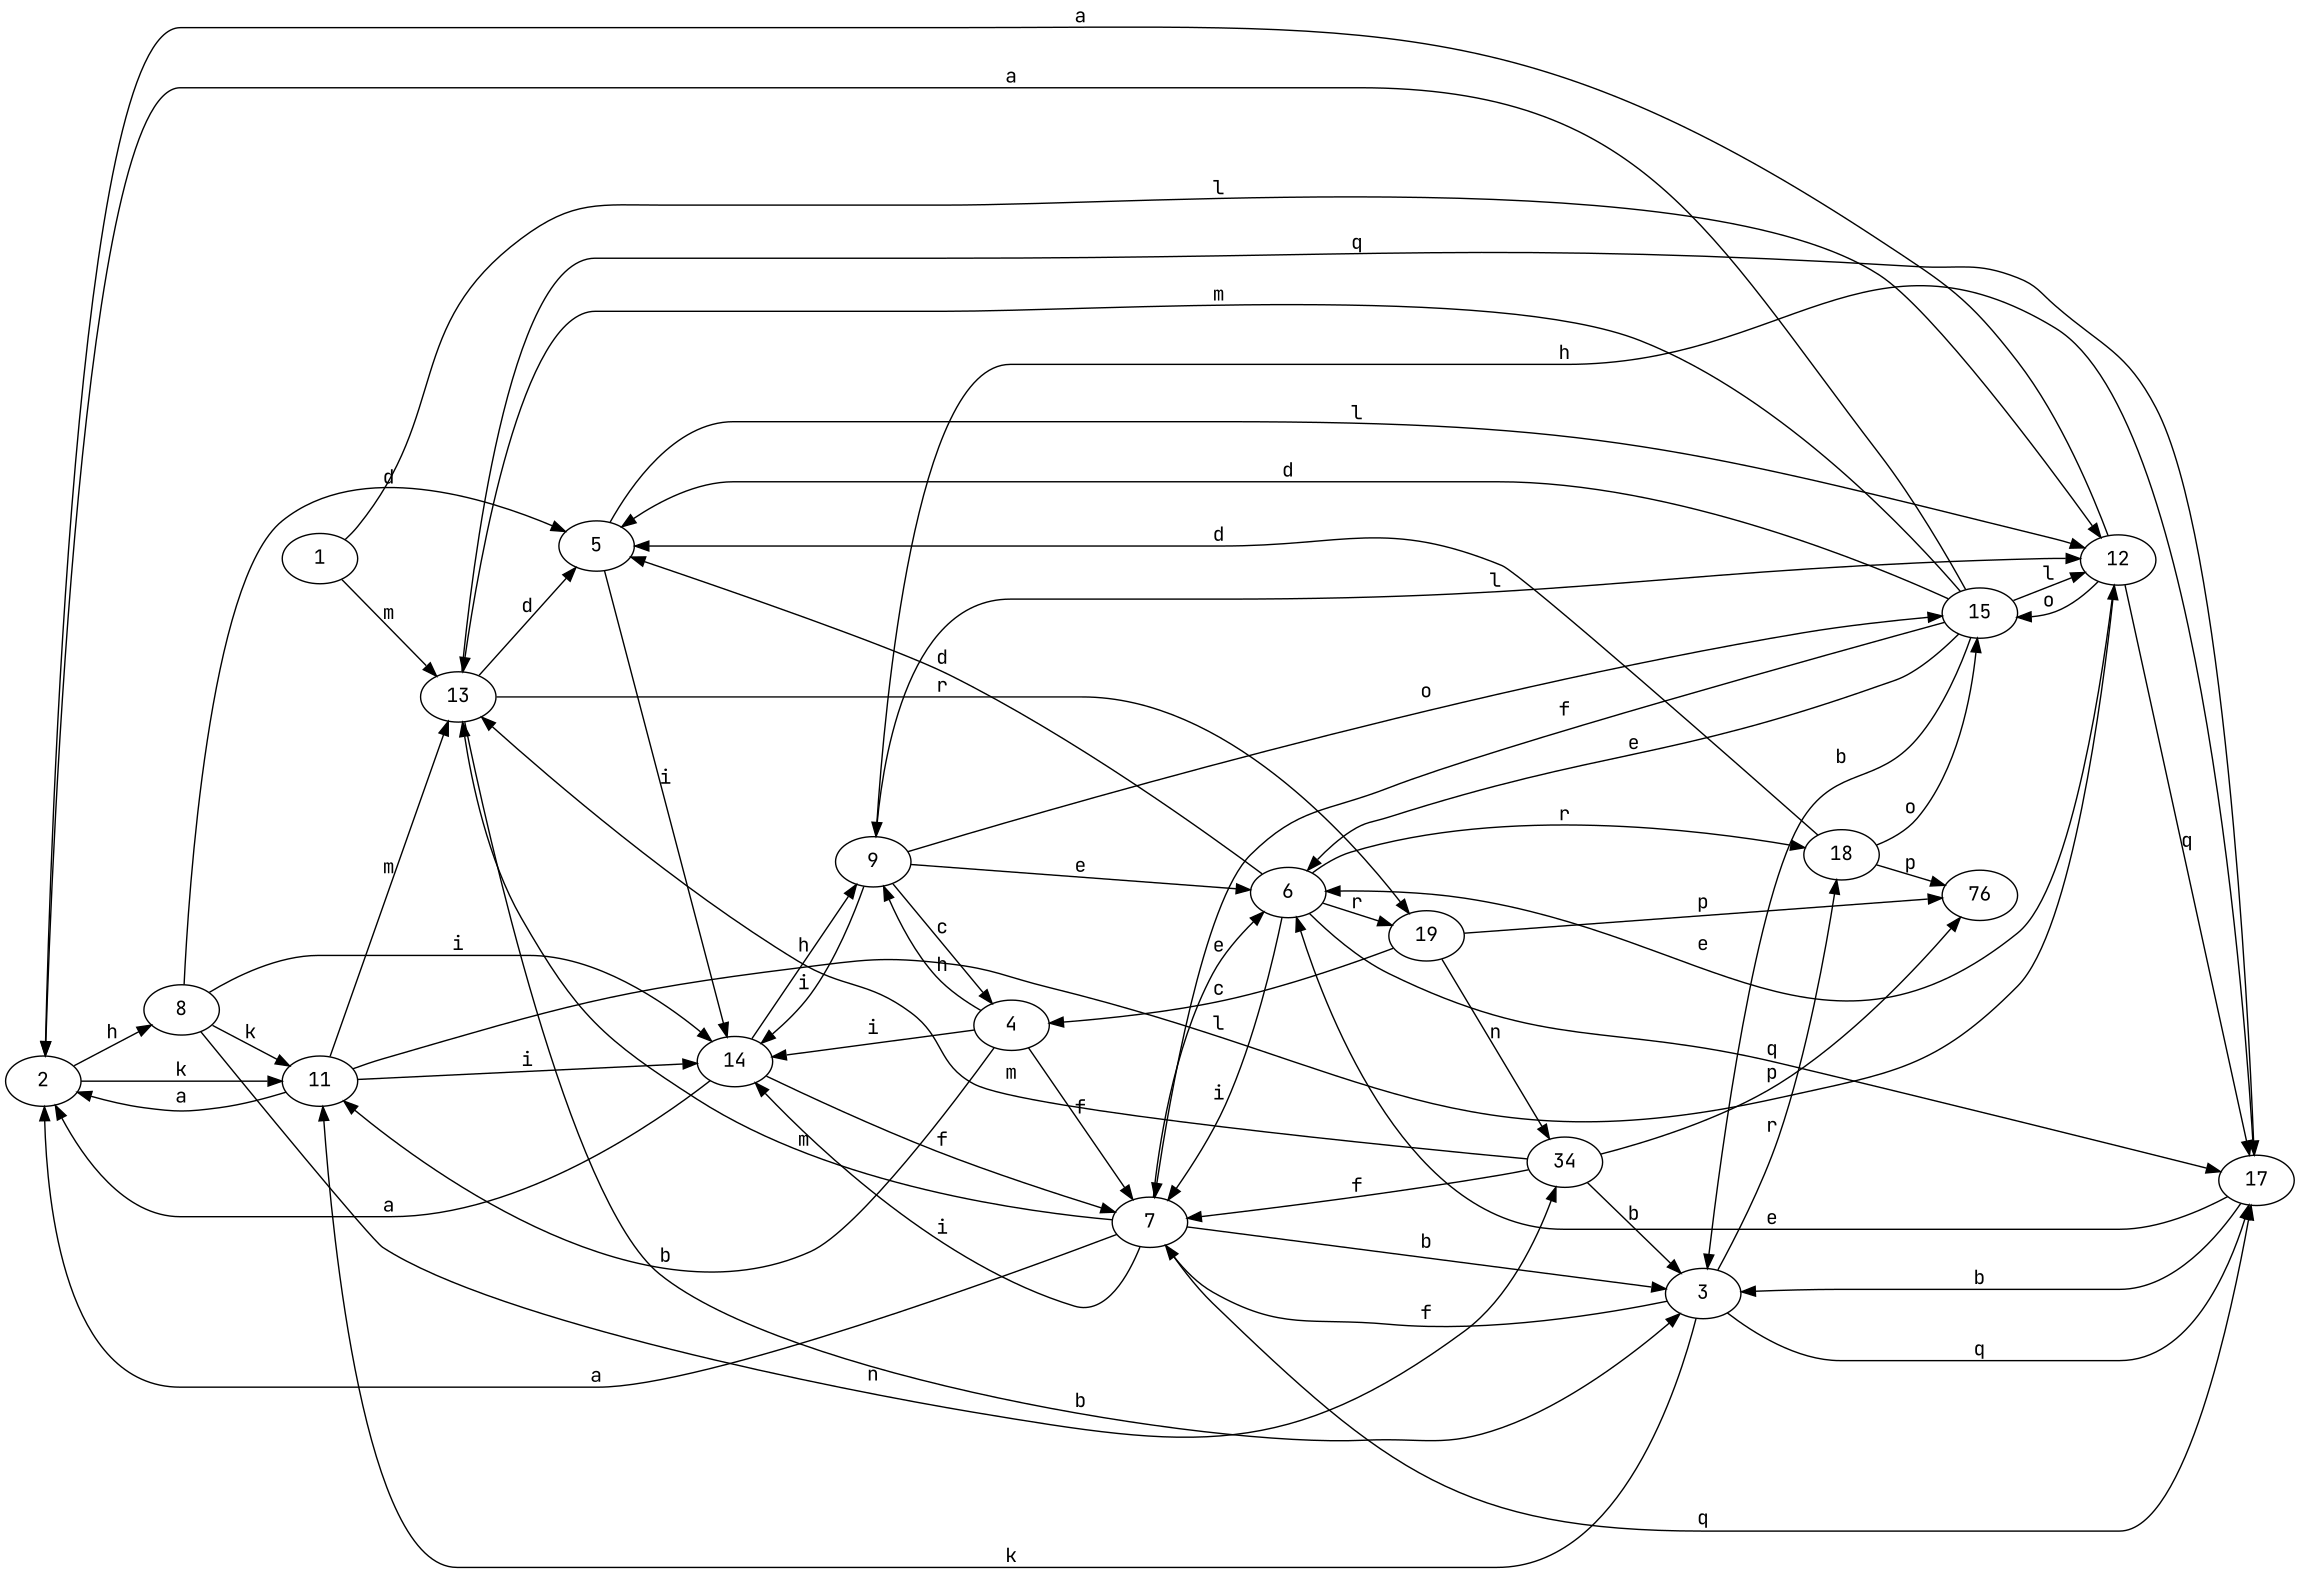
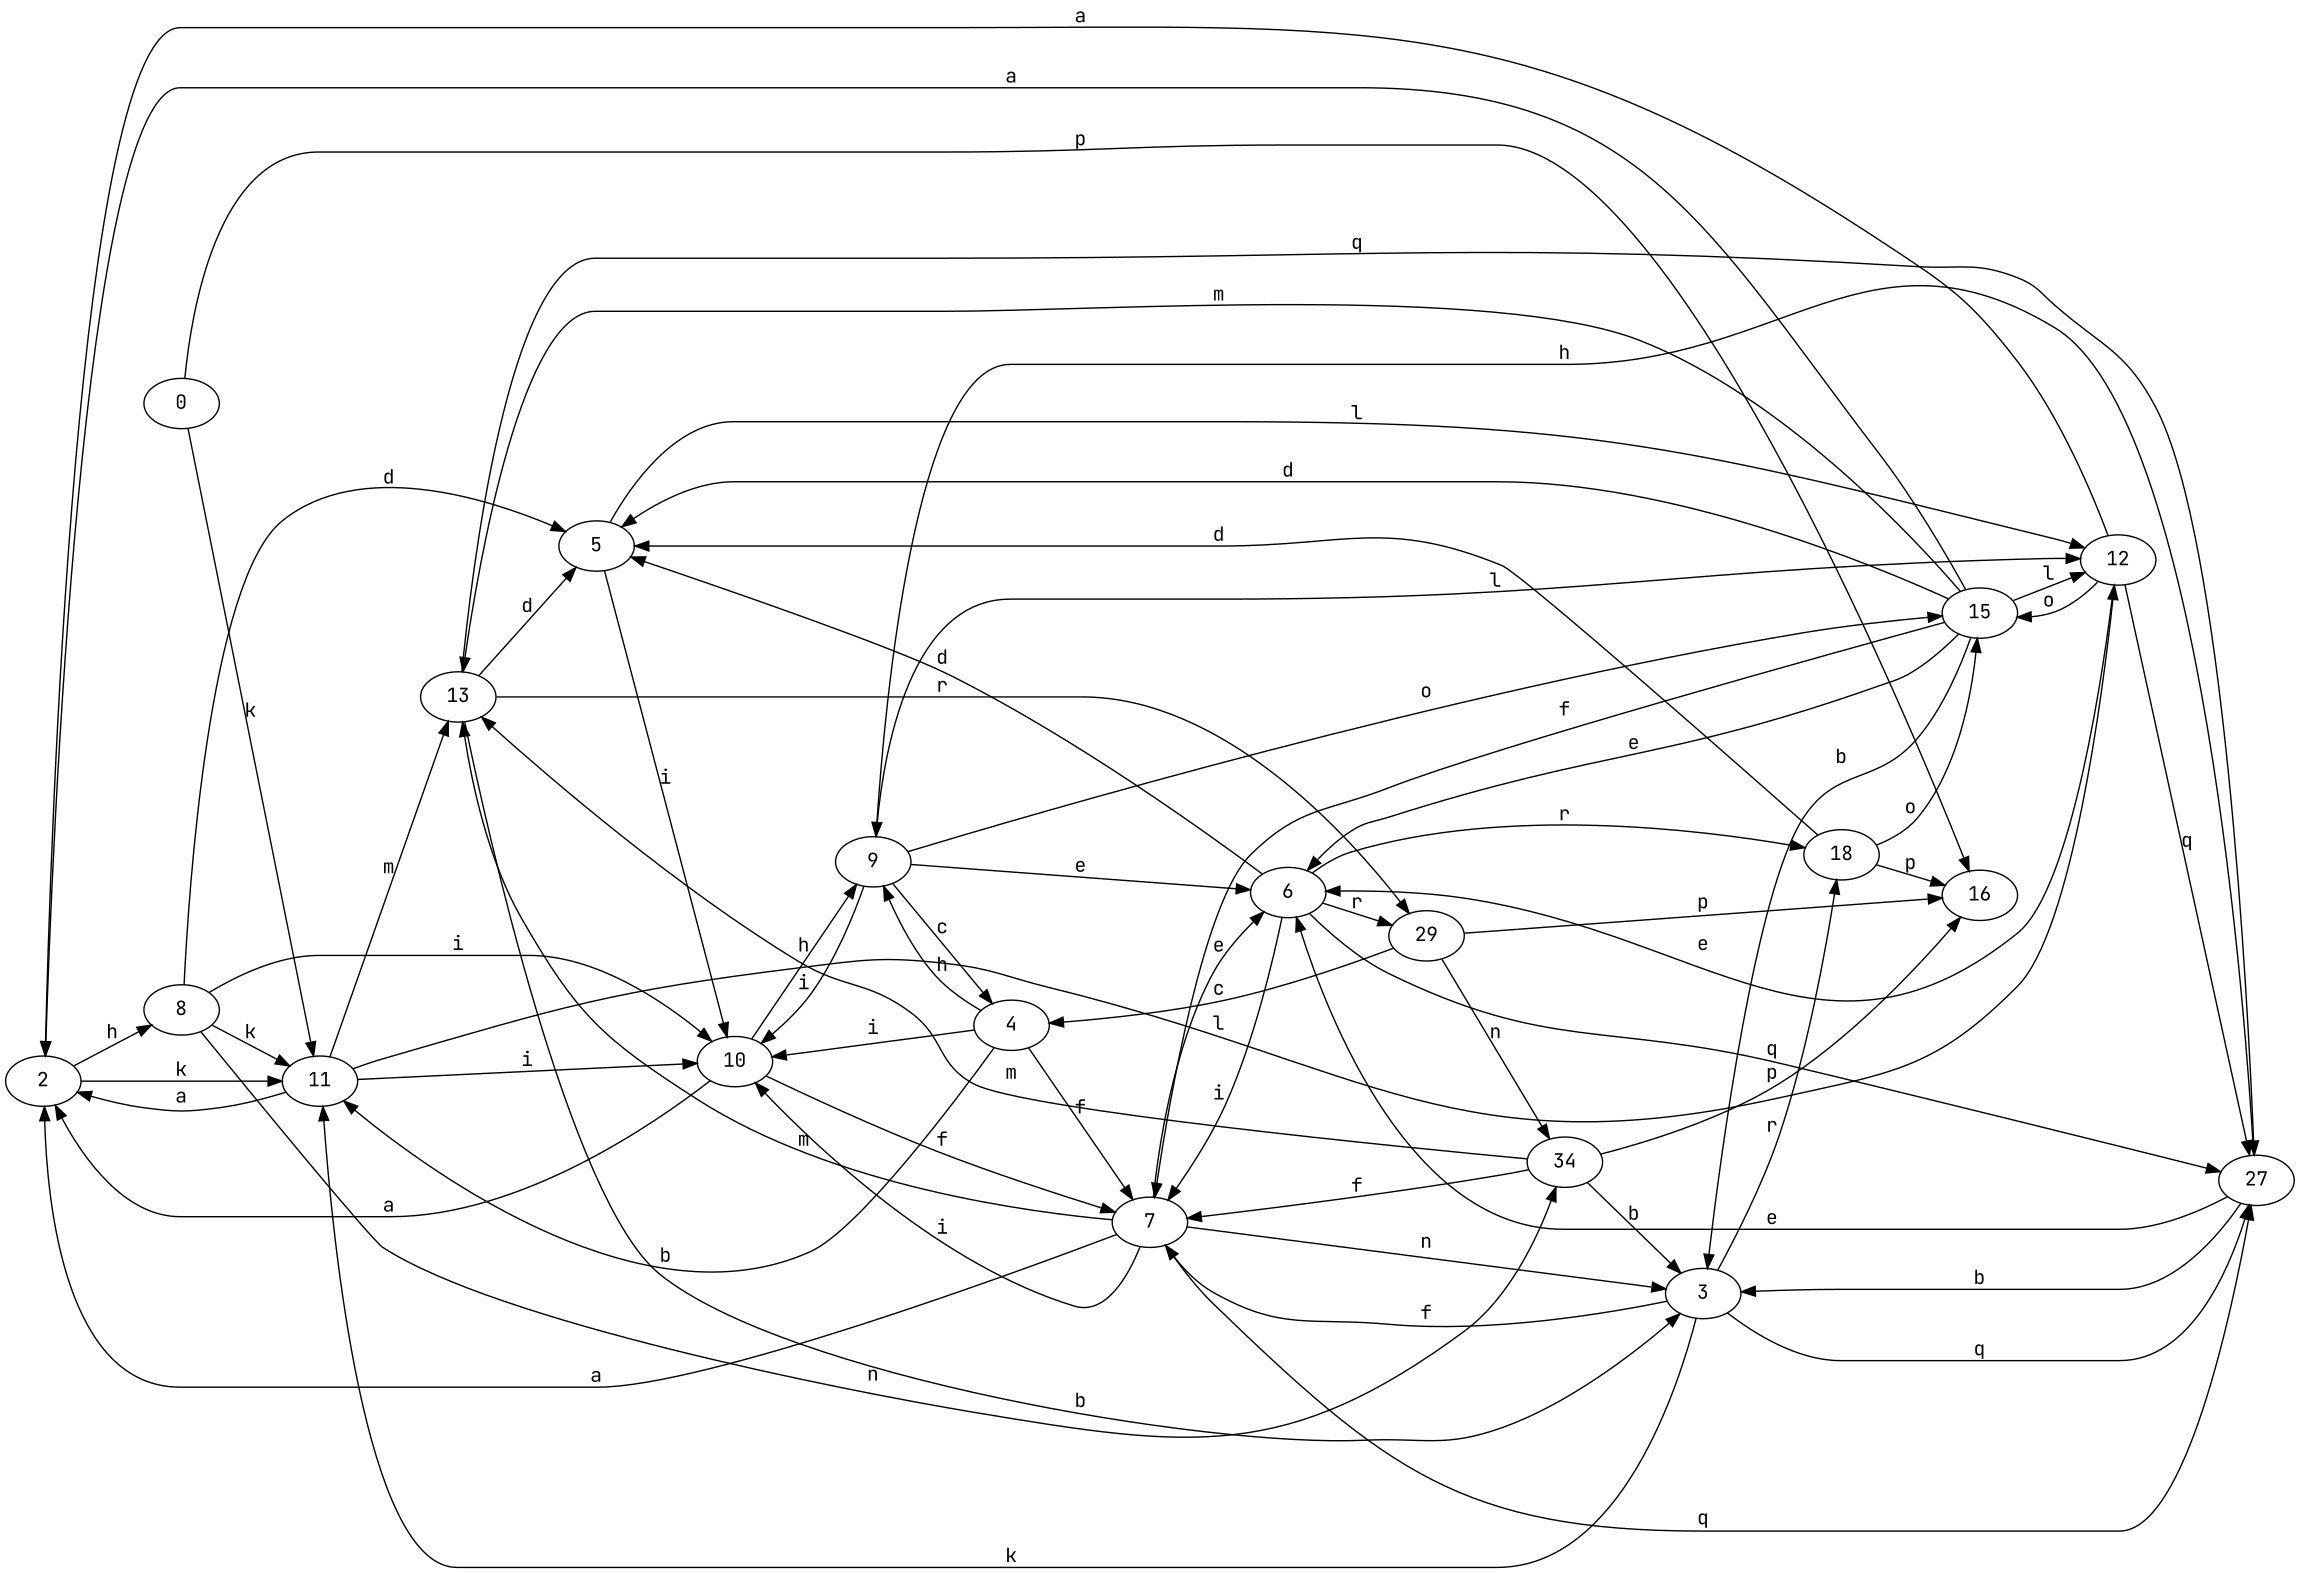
none -> (182, 404)
(320, 559) -> none
(1980, 895) -> (1980, 895)
(1427, 936) -> (1427, 936)
(735, 1062) -> (735, 1062)
(2257, 1180) -> (2257, 1180)
(1427, 1243) -> (1427, 1243)
